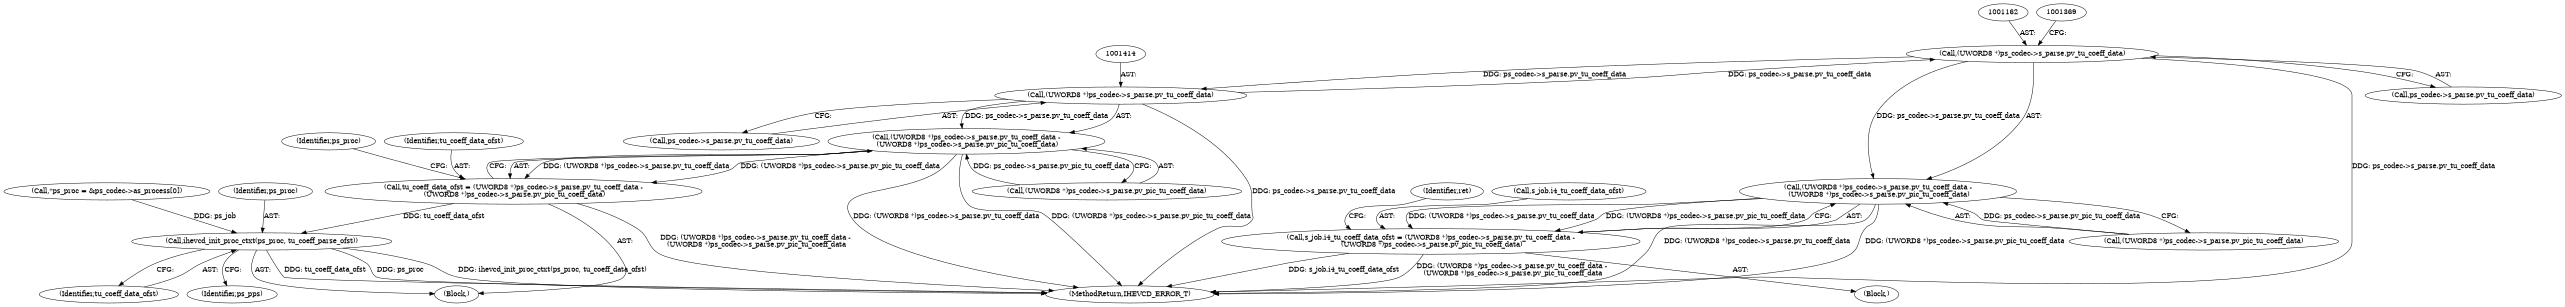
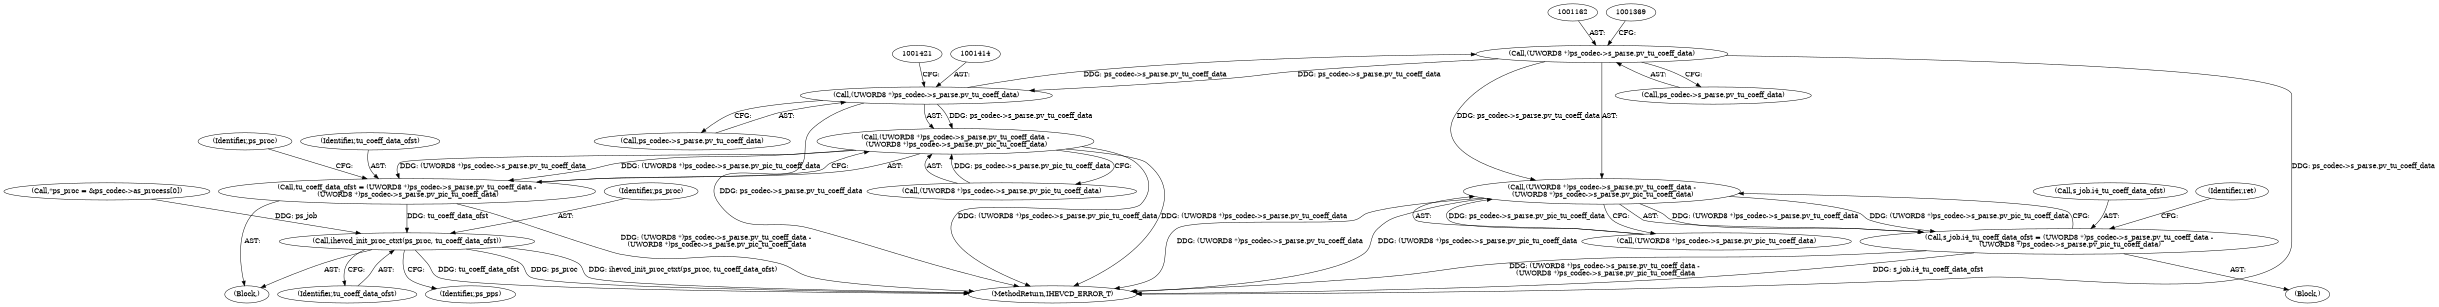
none -> (917, 54)
(262, 241) -> (407, 241)
